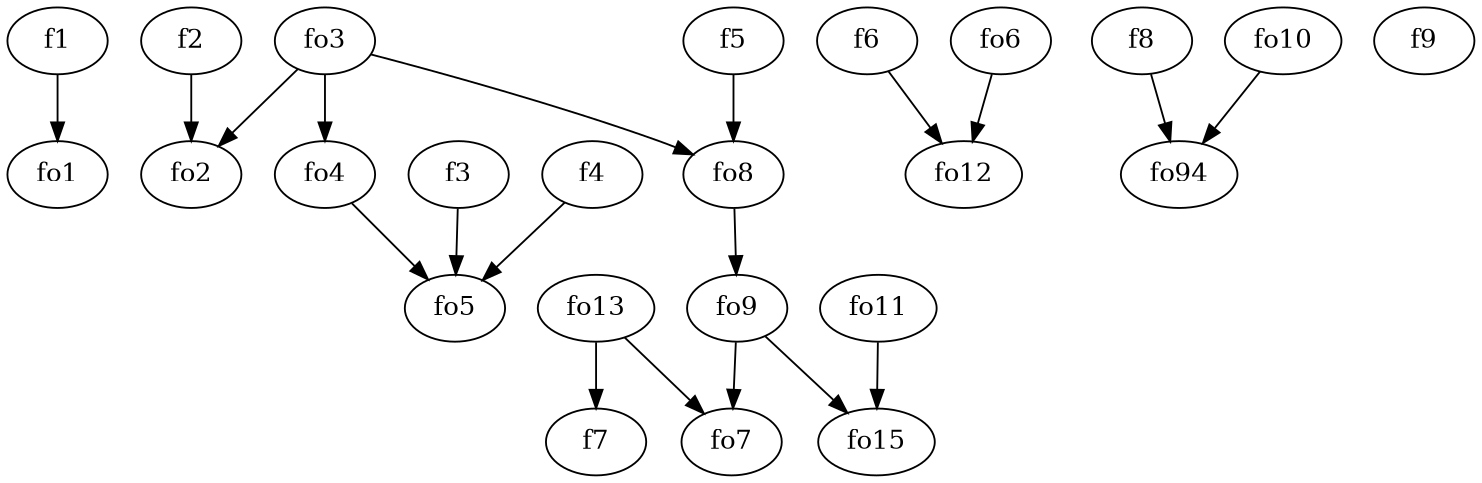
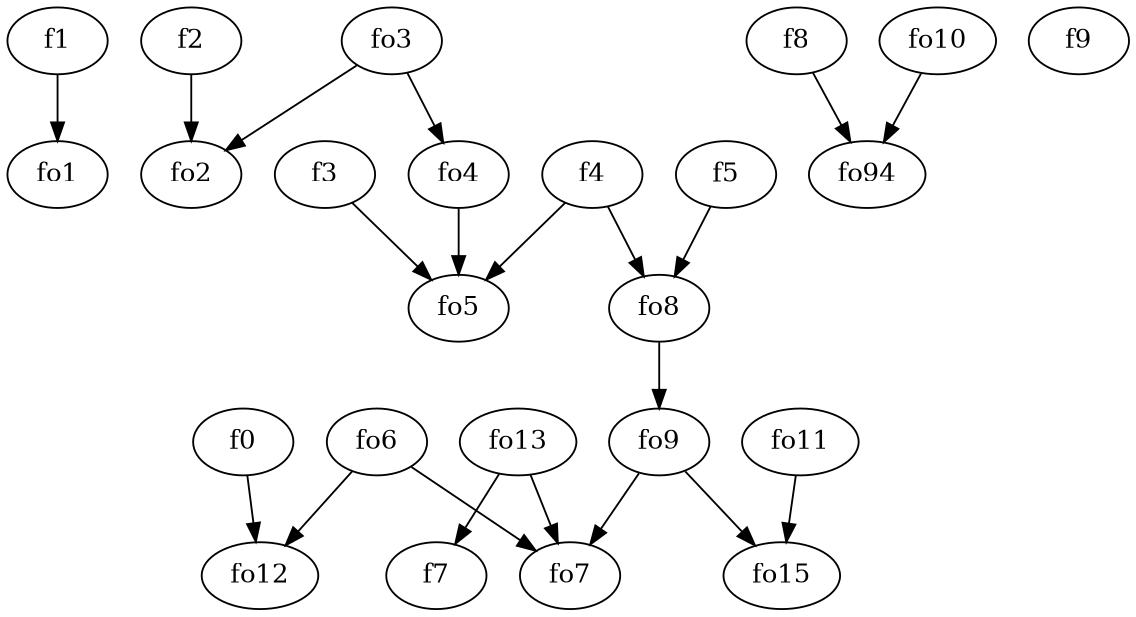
(867, 41) -> (243, 442)
(524, 97) -> (622, 233)
none -> (466, 504)
